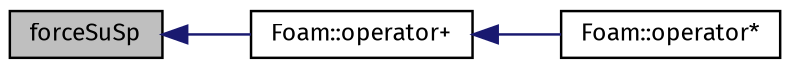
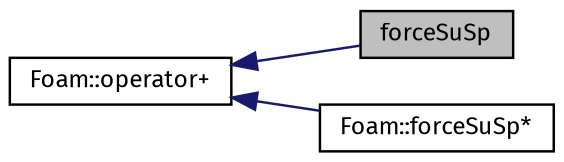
(219, 34) -> (309, 53)
(671, 34) -> (437, 128)
